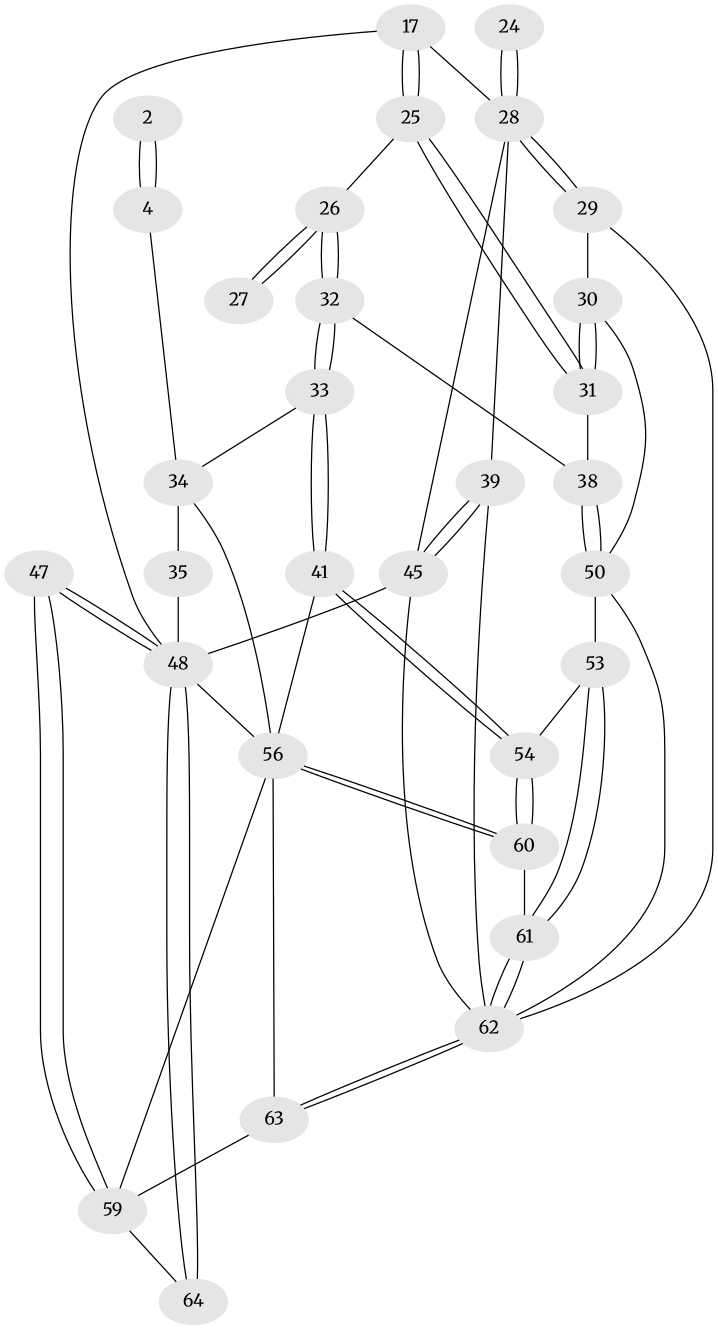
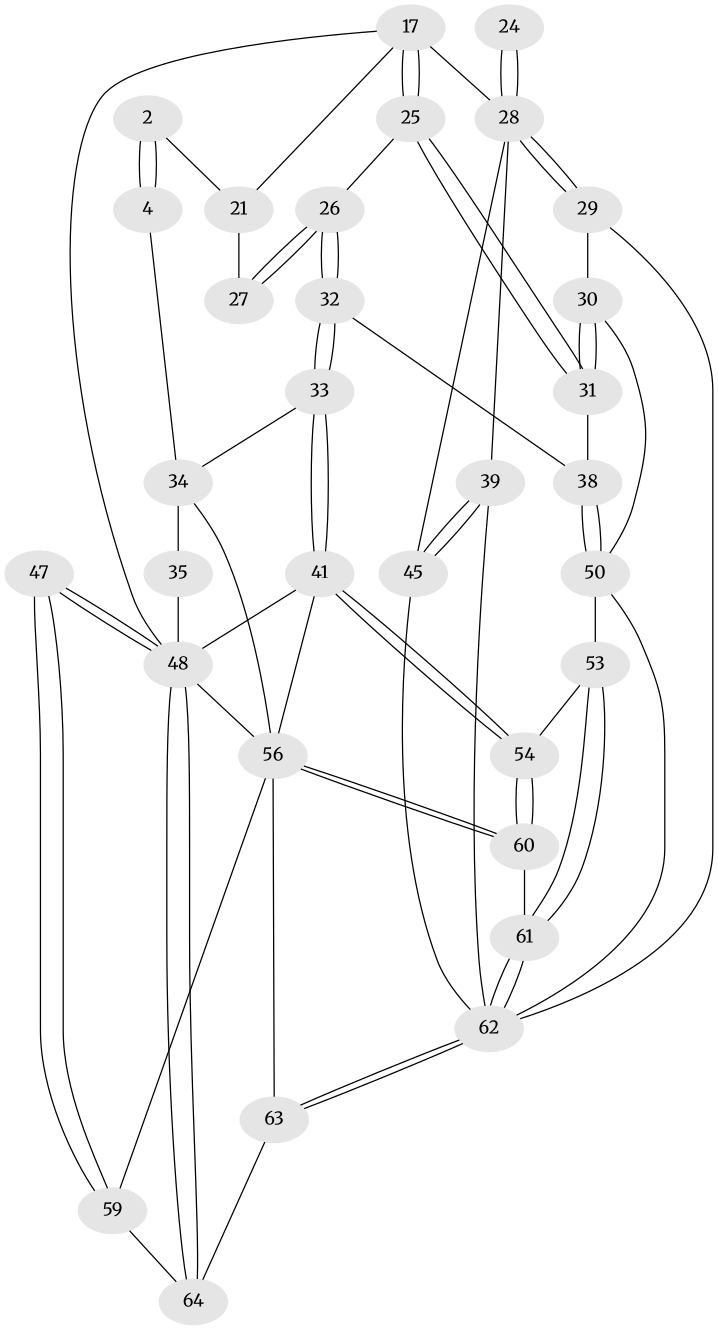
none -> (239, 210)
(298, 622) -> (256, 615)
(185, 1170) -> (234, 1211)
